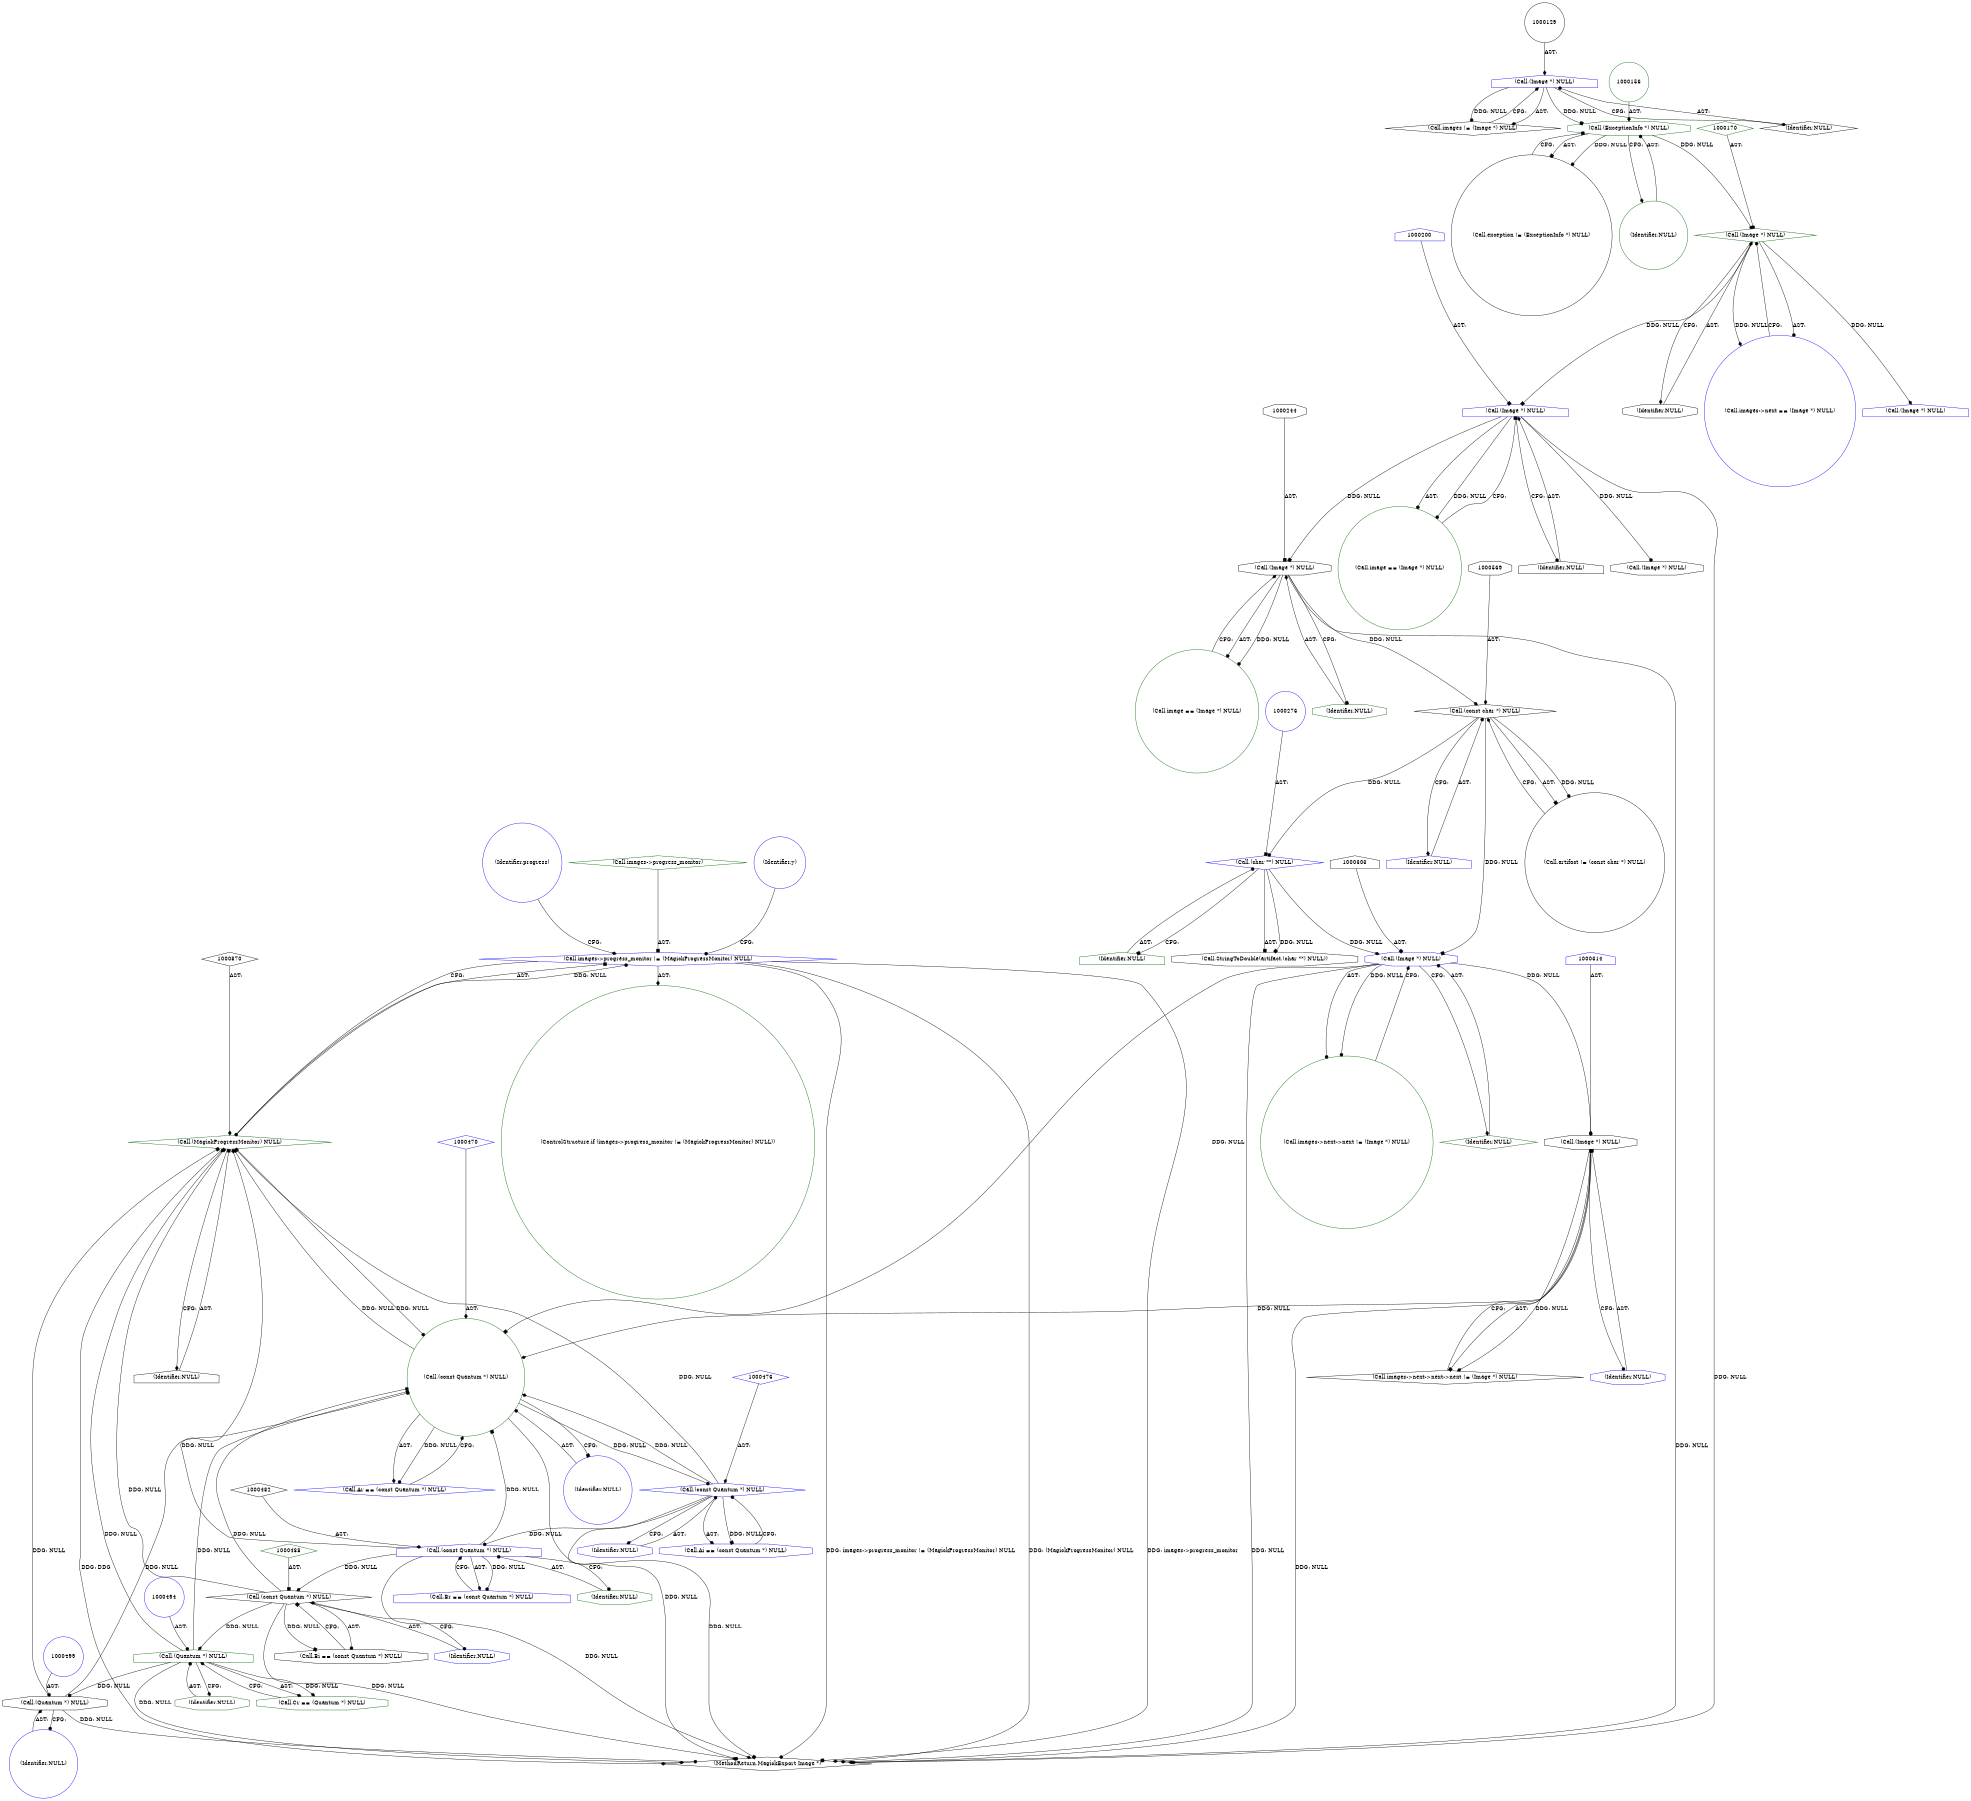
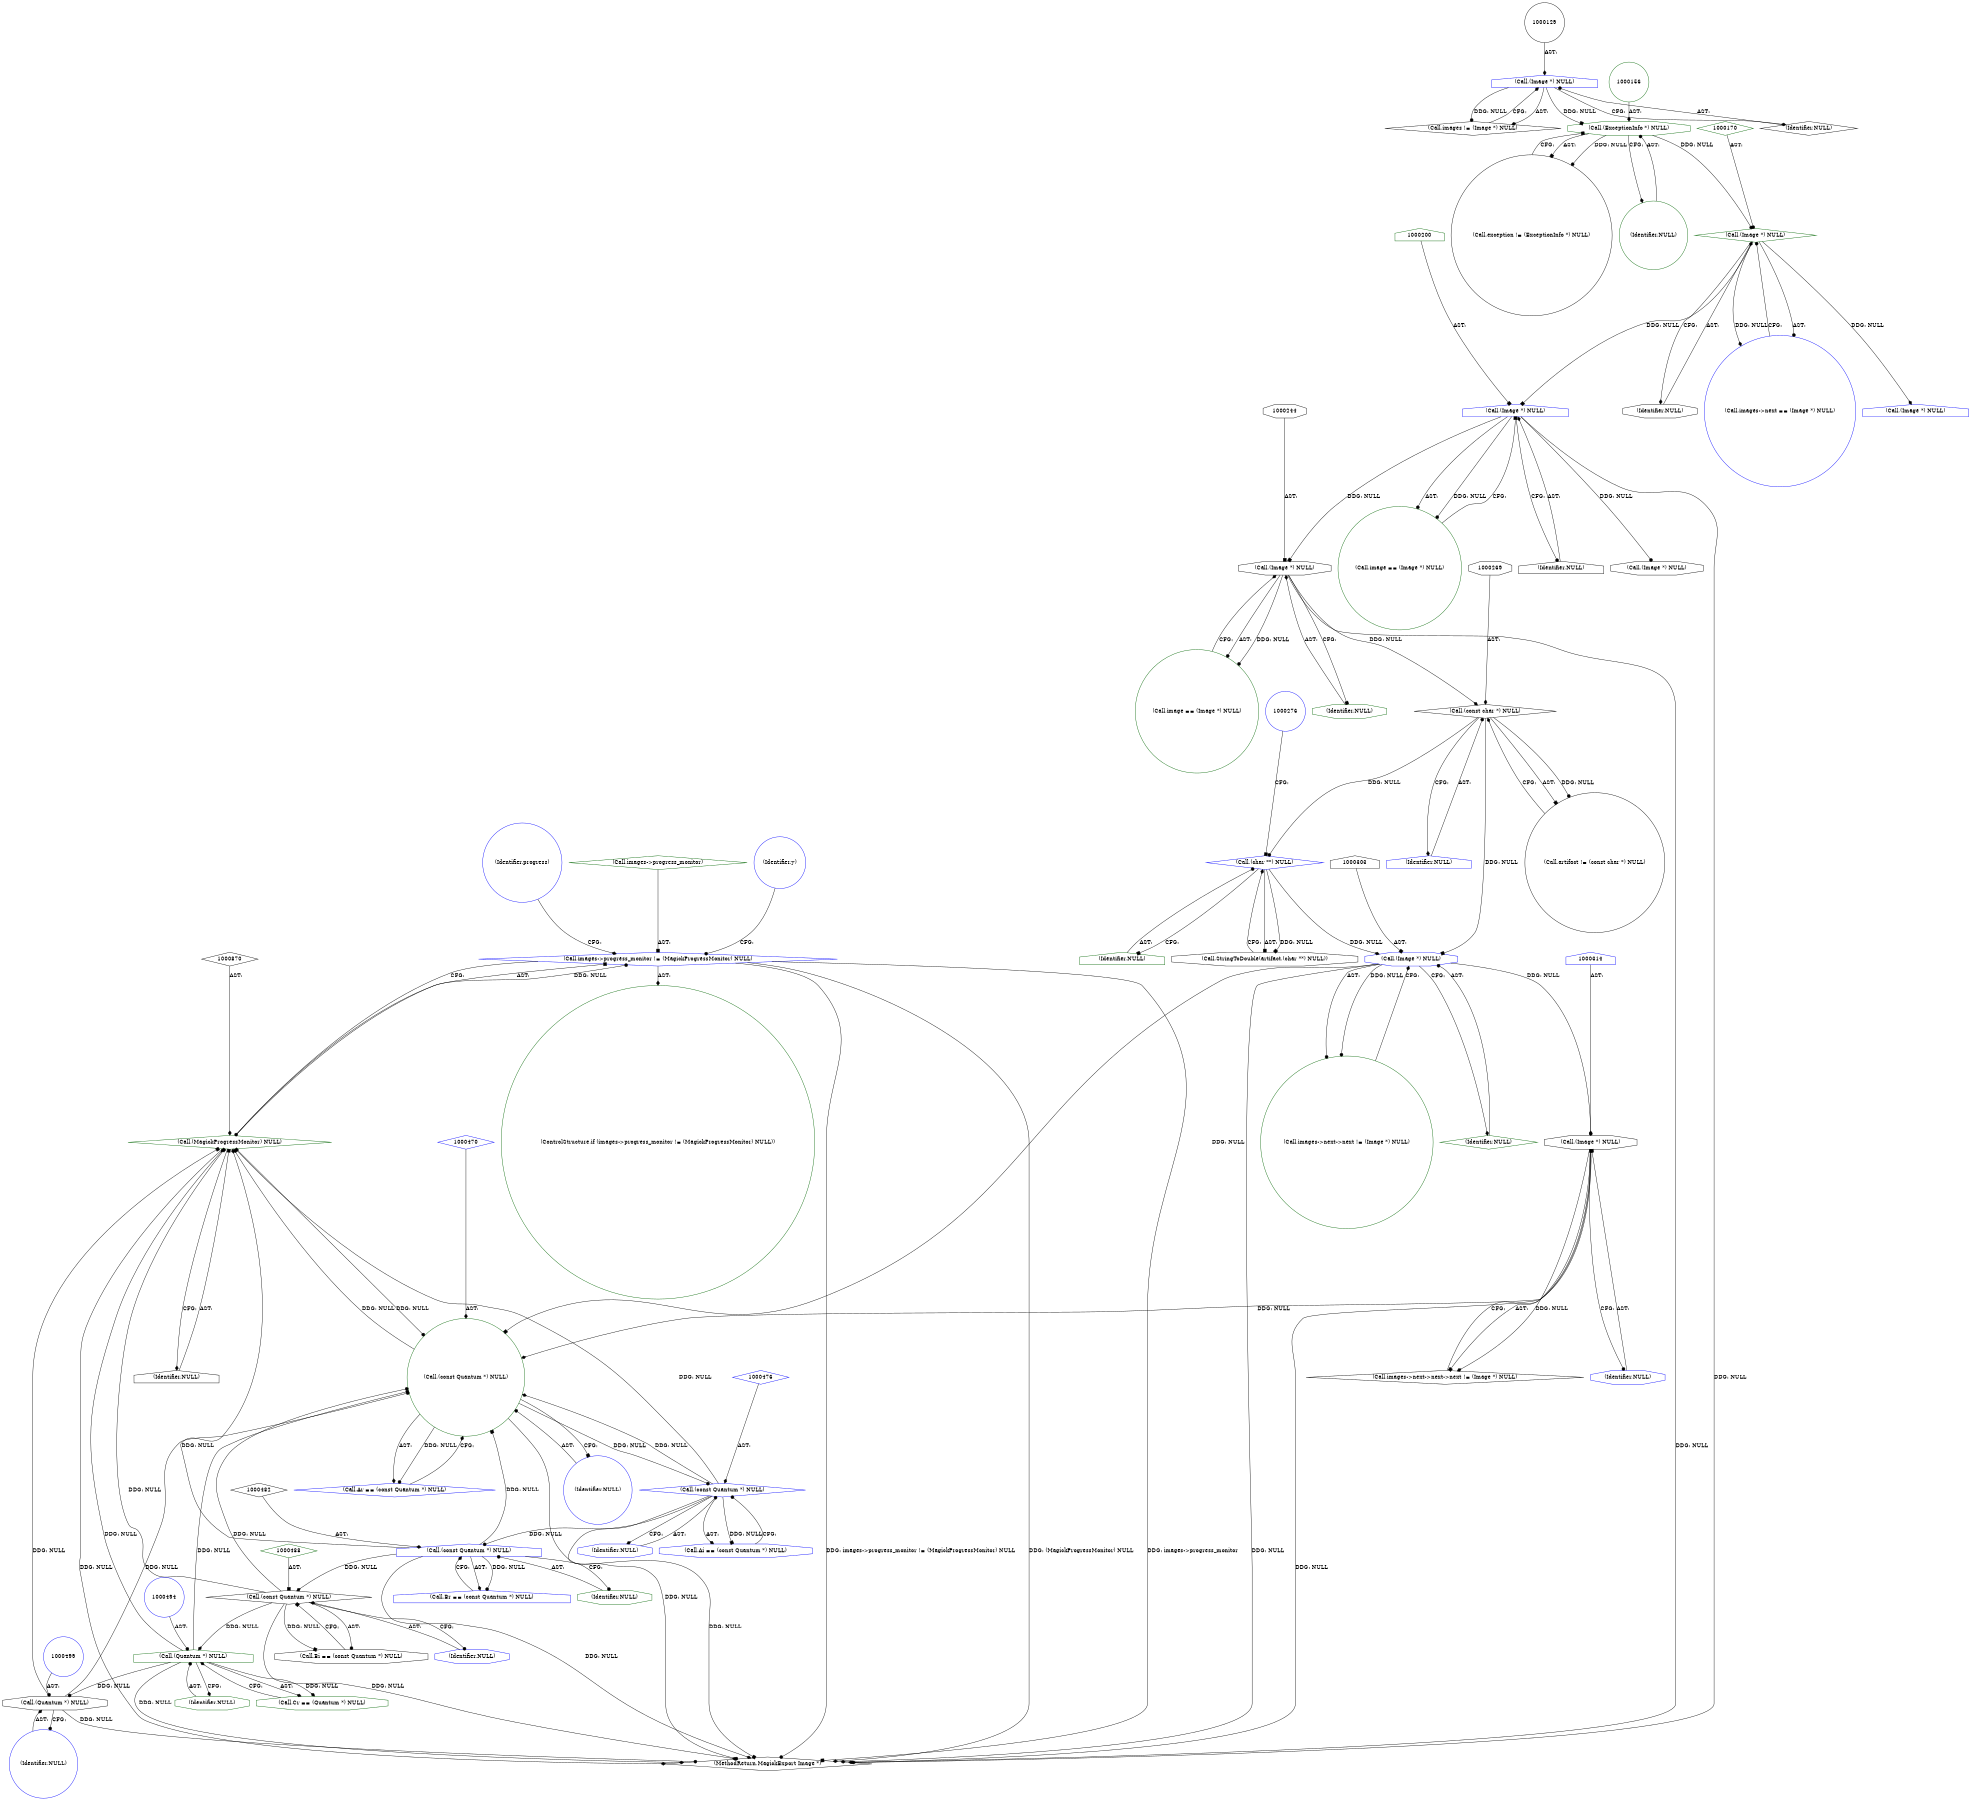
(1420, 235) -> (1420, 235)
(1490, 568) -> (1490, 568)
(1283, 783) -> (1283, 783)
none -> (1252, 914)
(96, 1568) -> (96, 1568)
